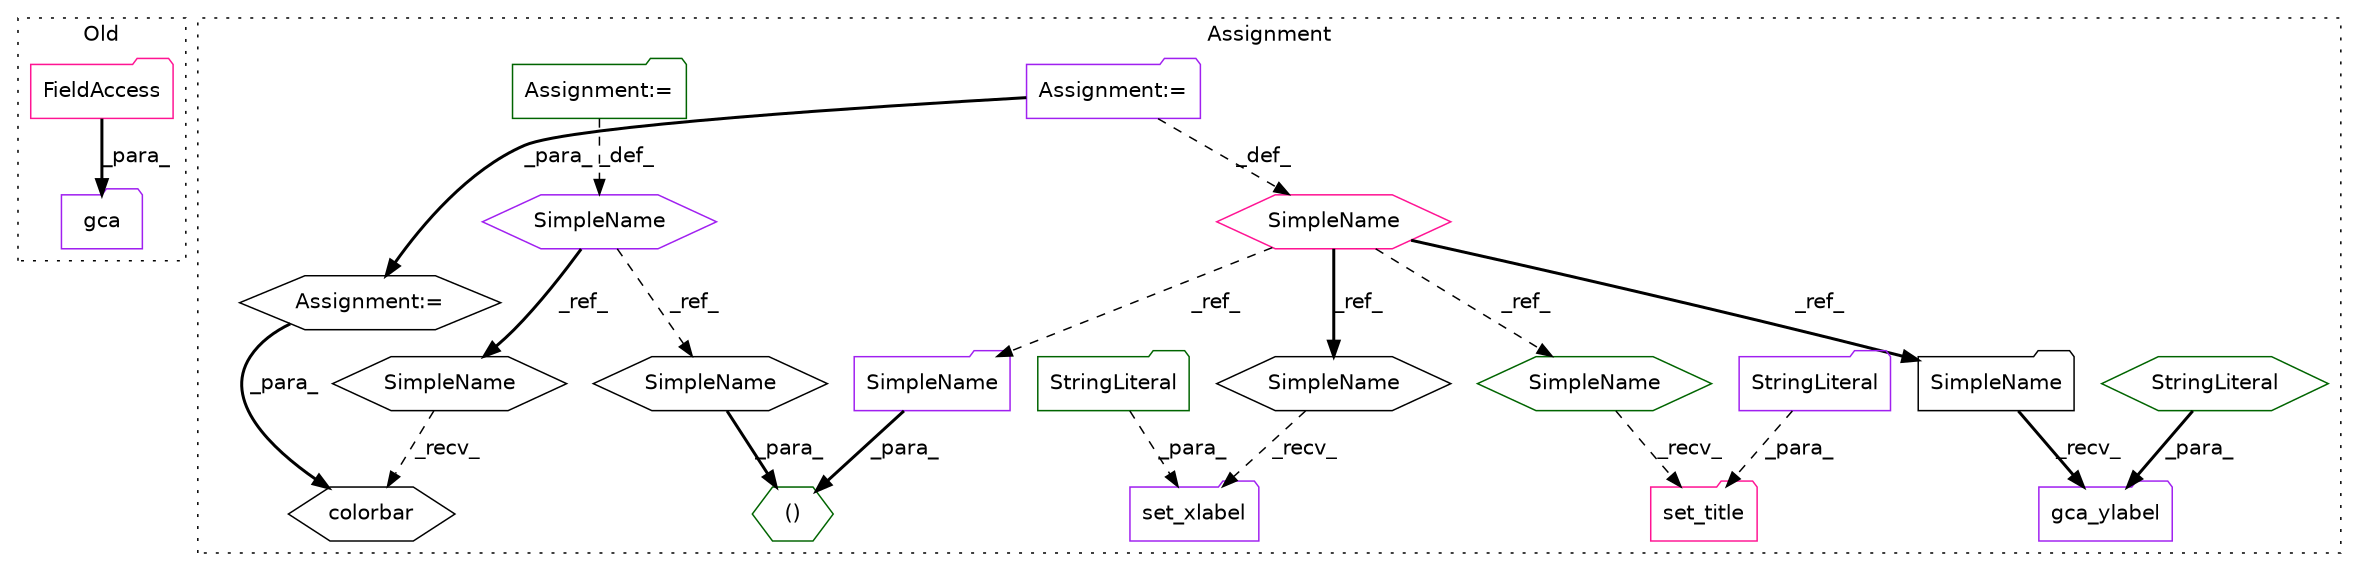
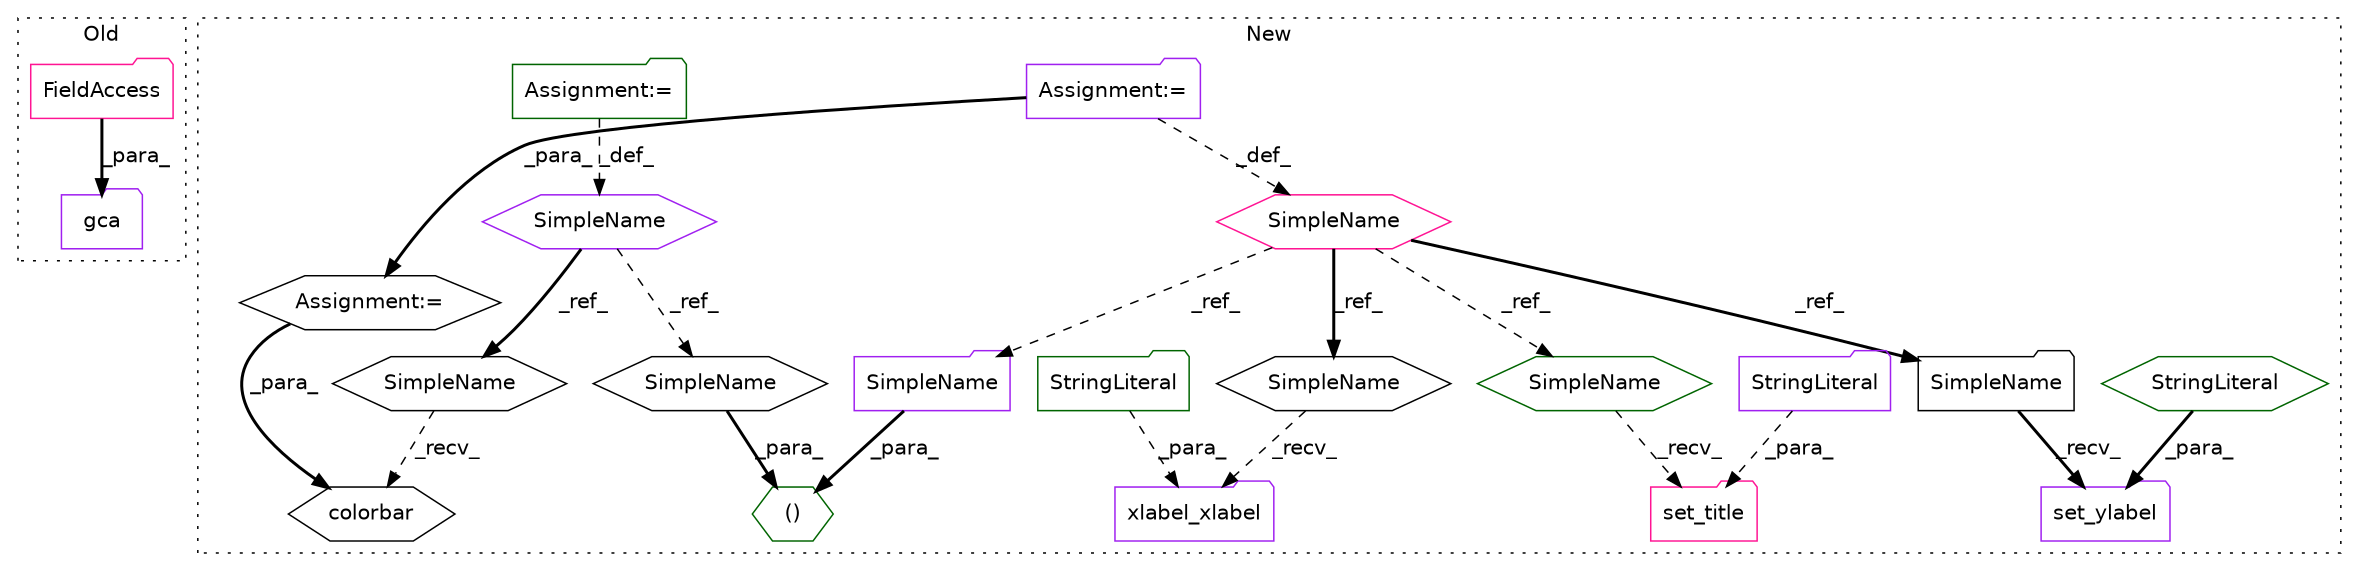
(1269, 35) -> (1269, 35)
(1194, 514) -> (1194, 514)
(2106, 514) -> (2106, 514)
